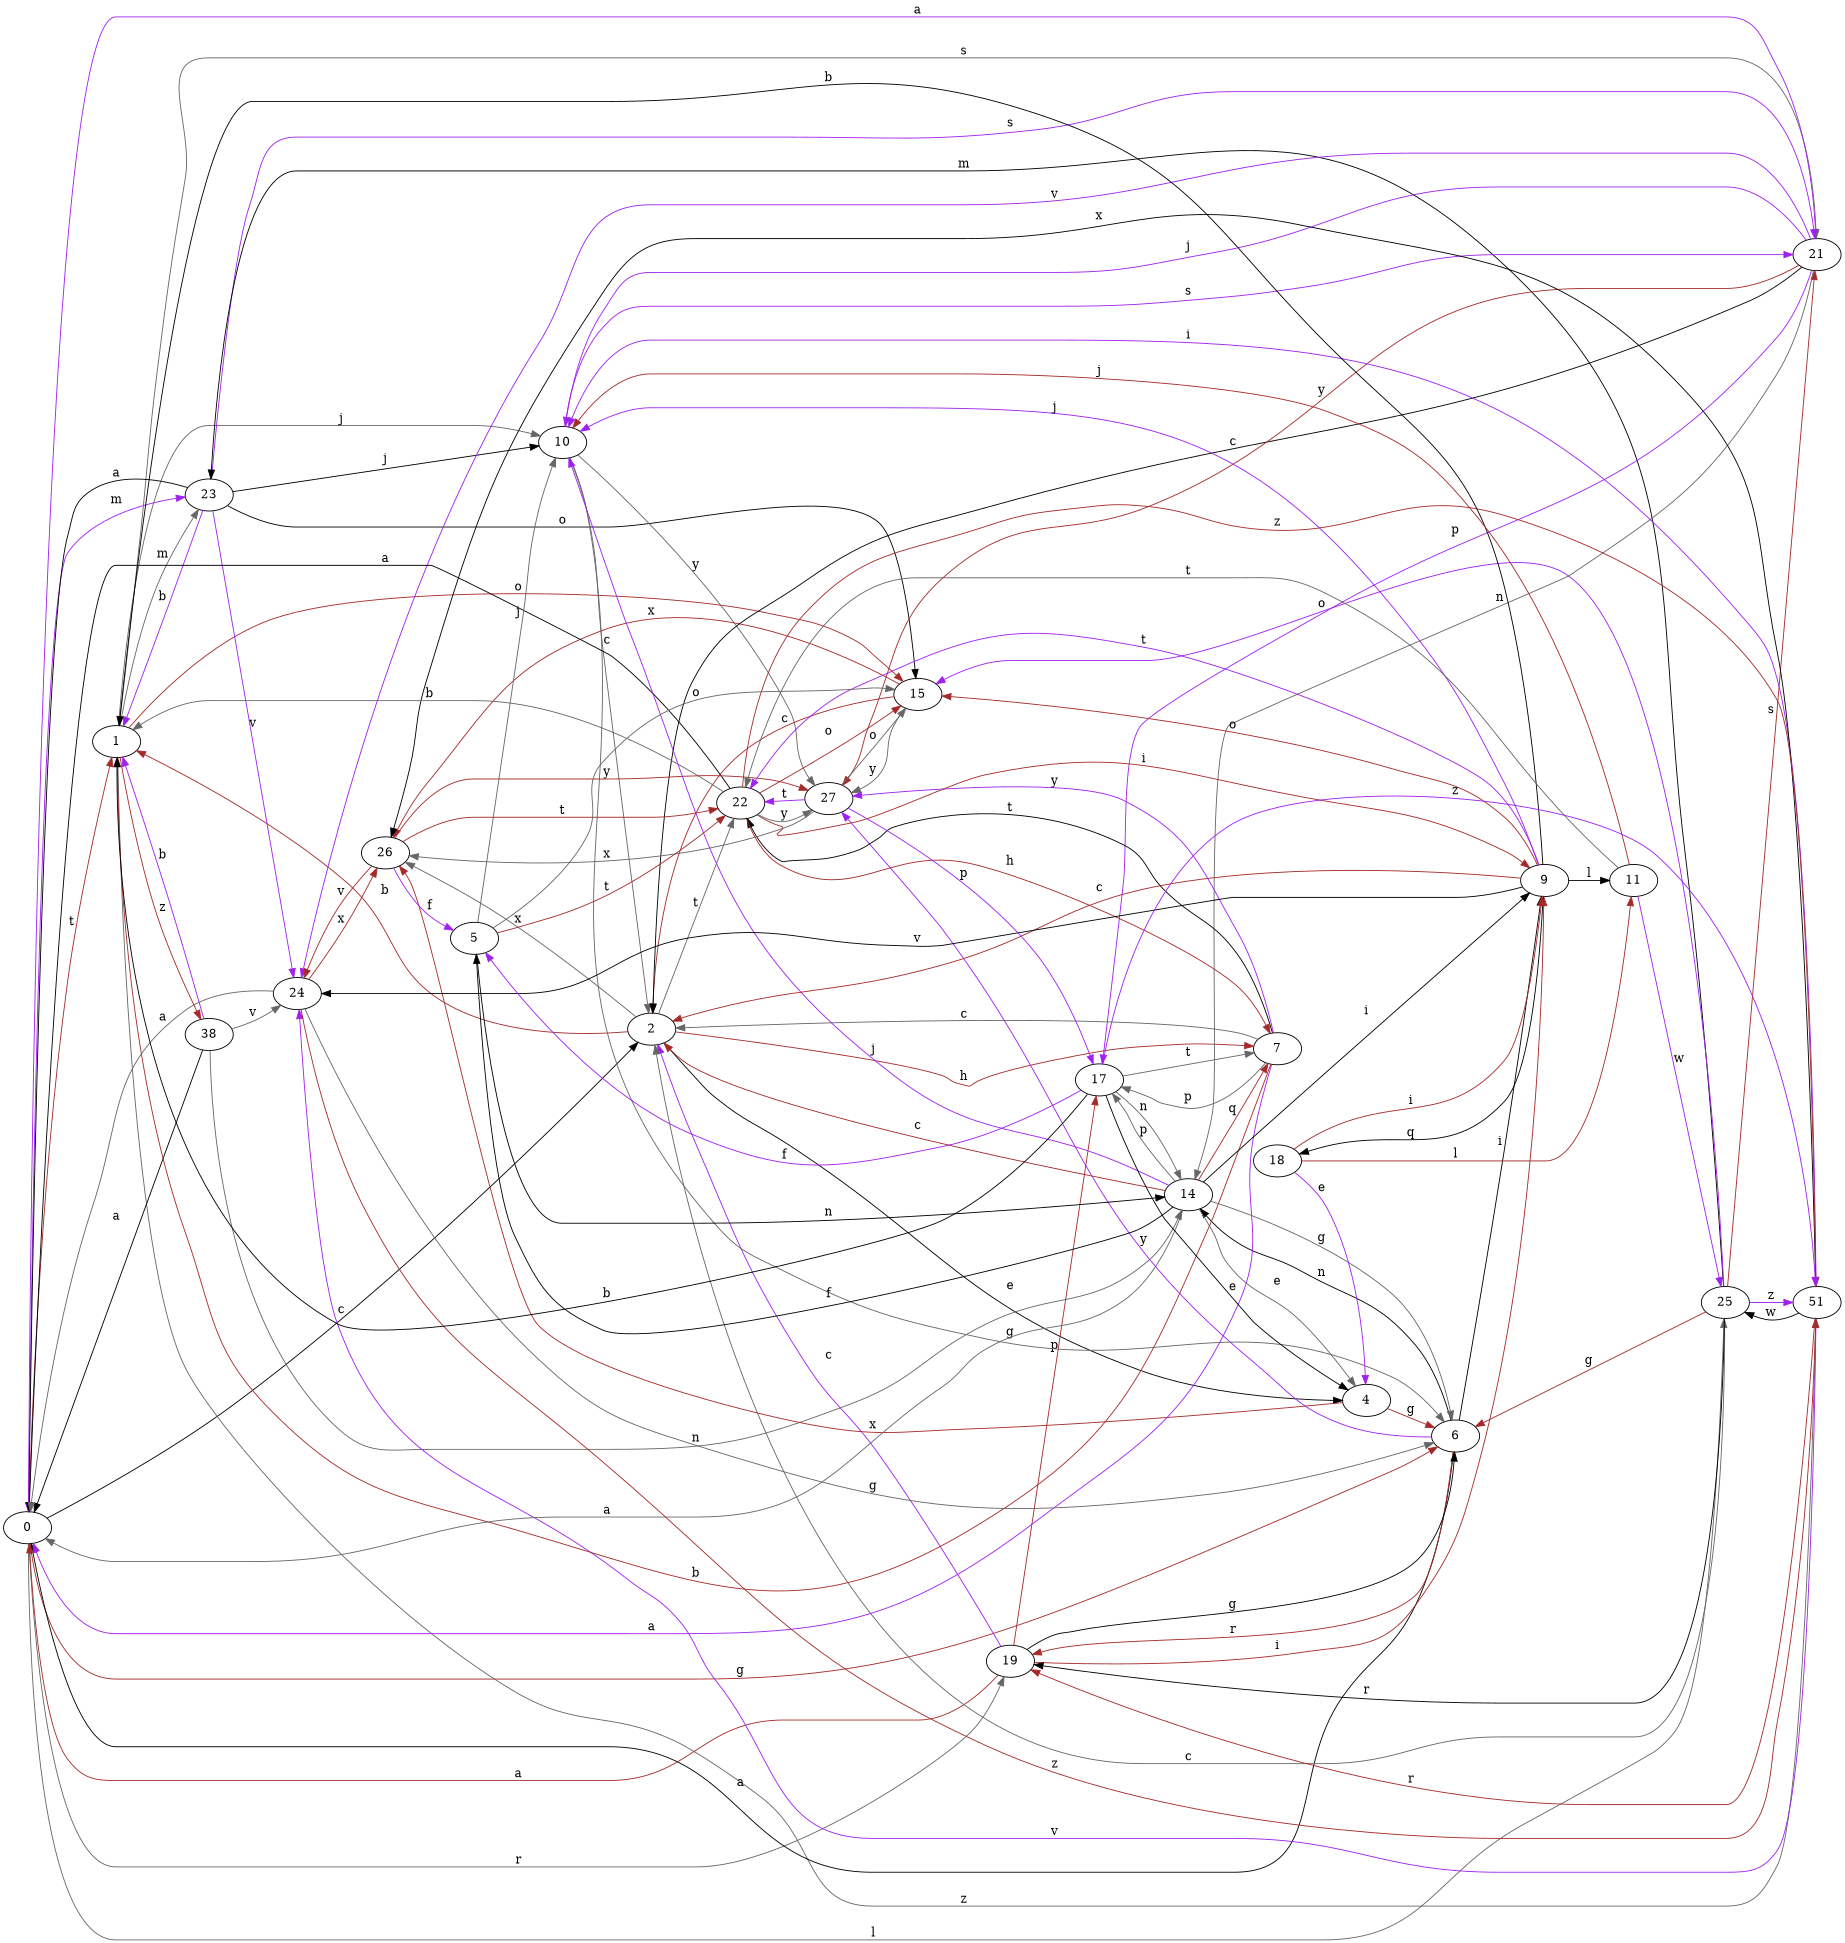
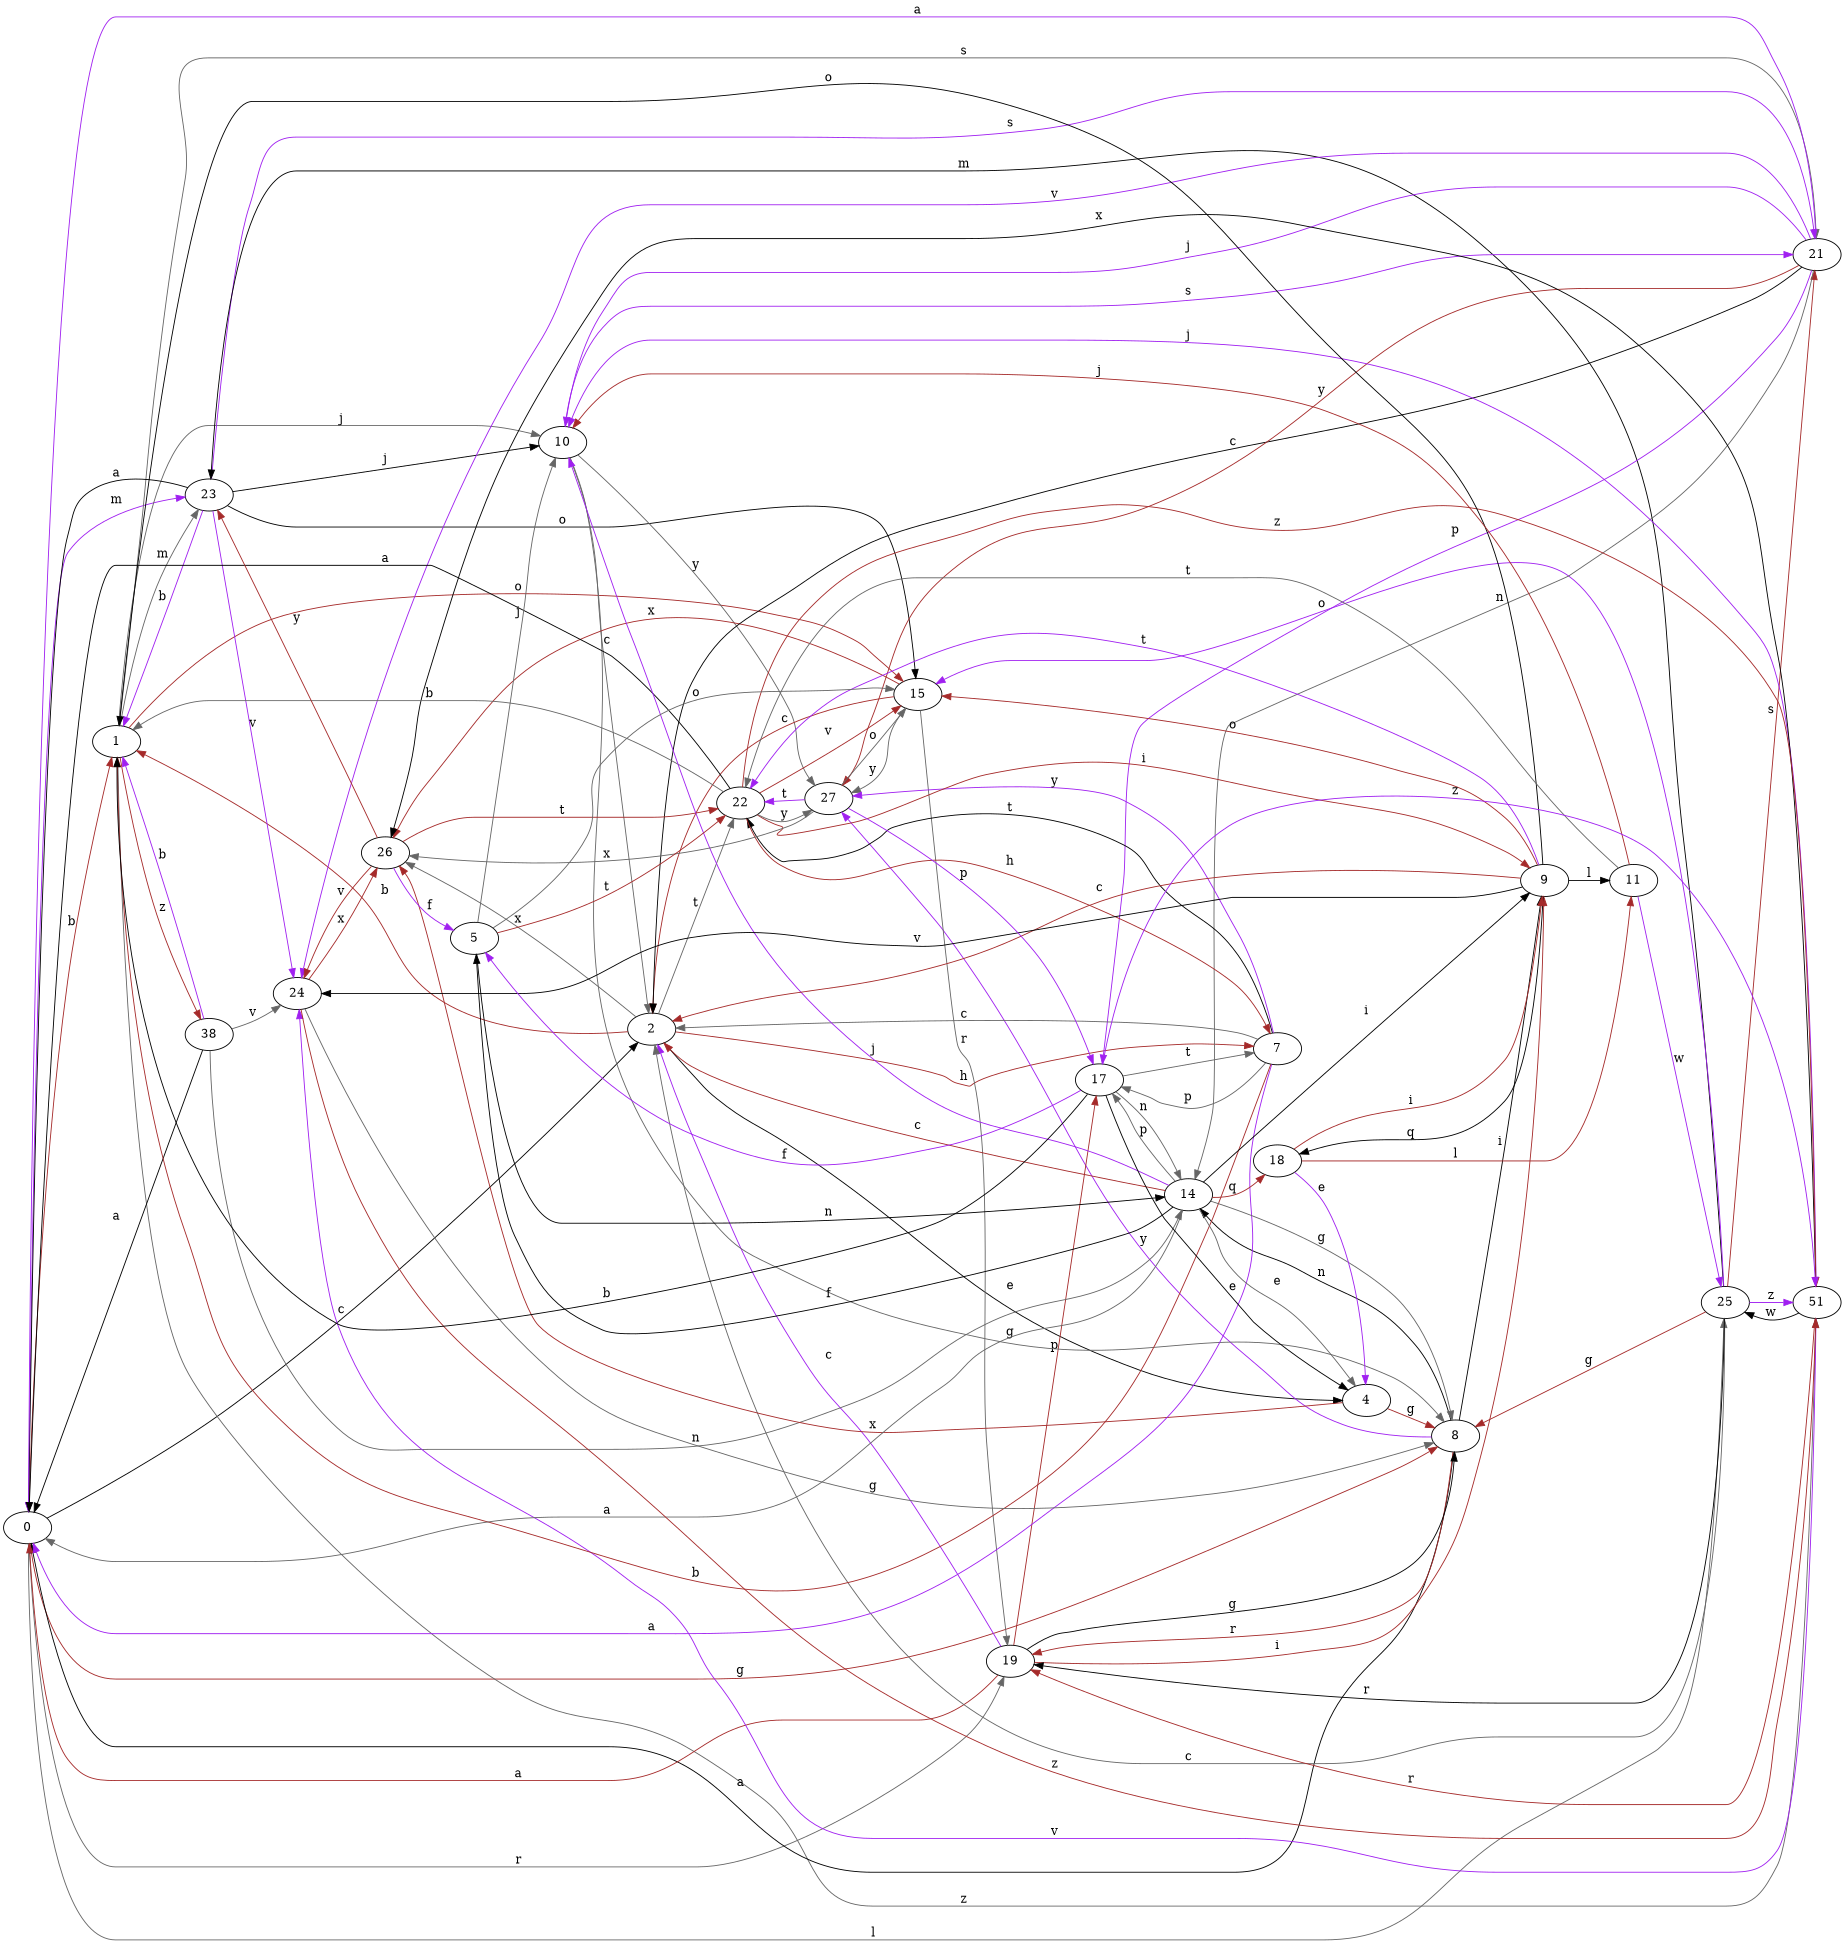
(829, 78) -> (829, 78)
(1189, 335) -> (1189, 335)
(1167, 436) -> none
(829, 731) -> (829, 731)
(586, 779) -> (300, 678)
(72, 922) -> (72, 922)
(1231, 1126) -> (1237, 1194)
none -> (983, 1170)
(94, 1201) -> none
(1456, 1436) -> (1456, 1436)
